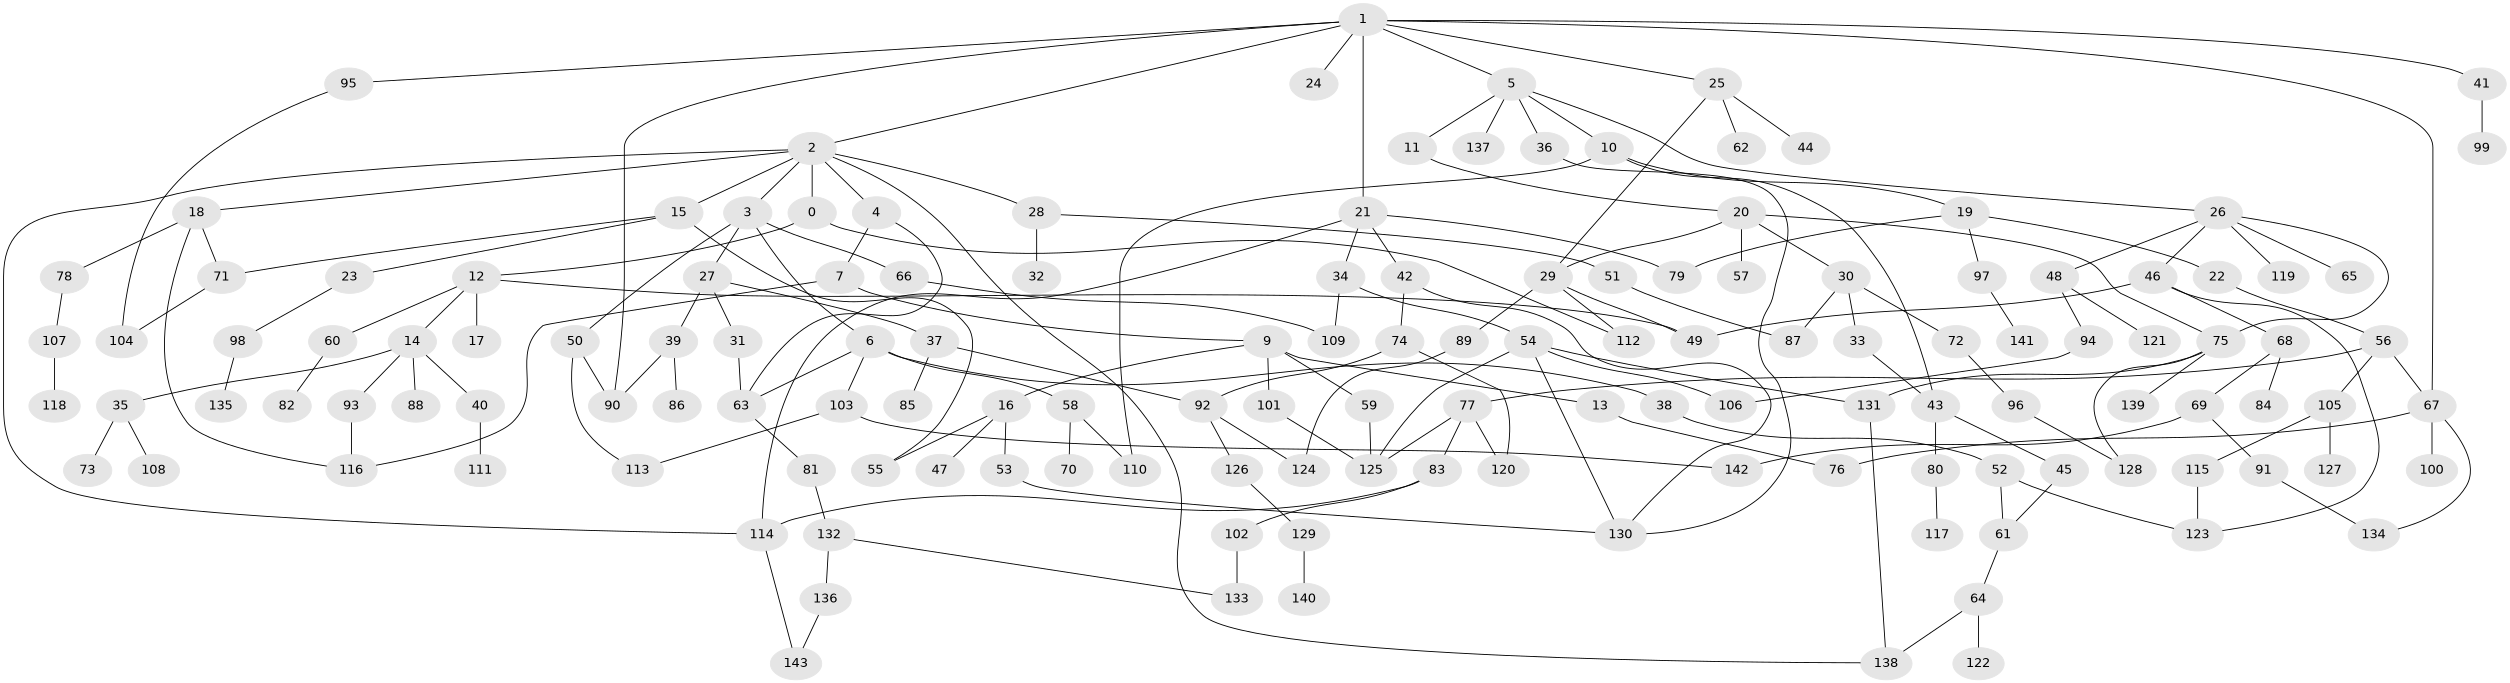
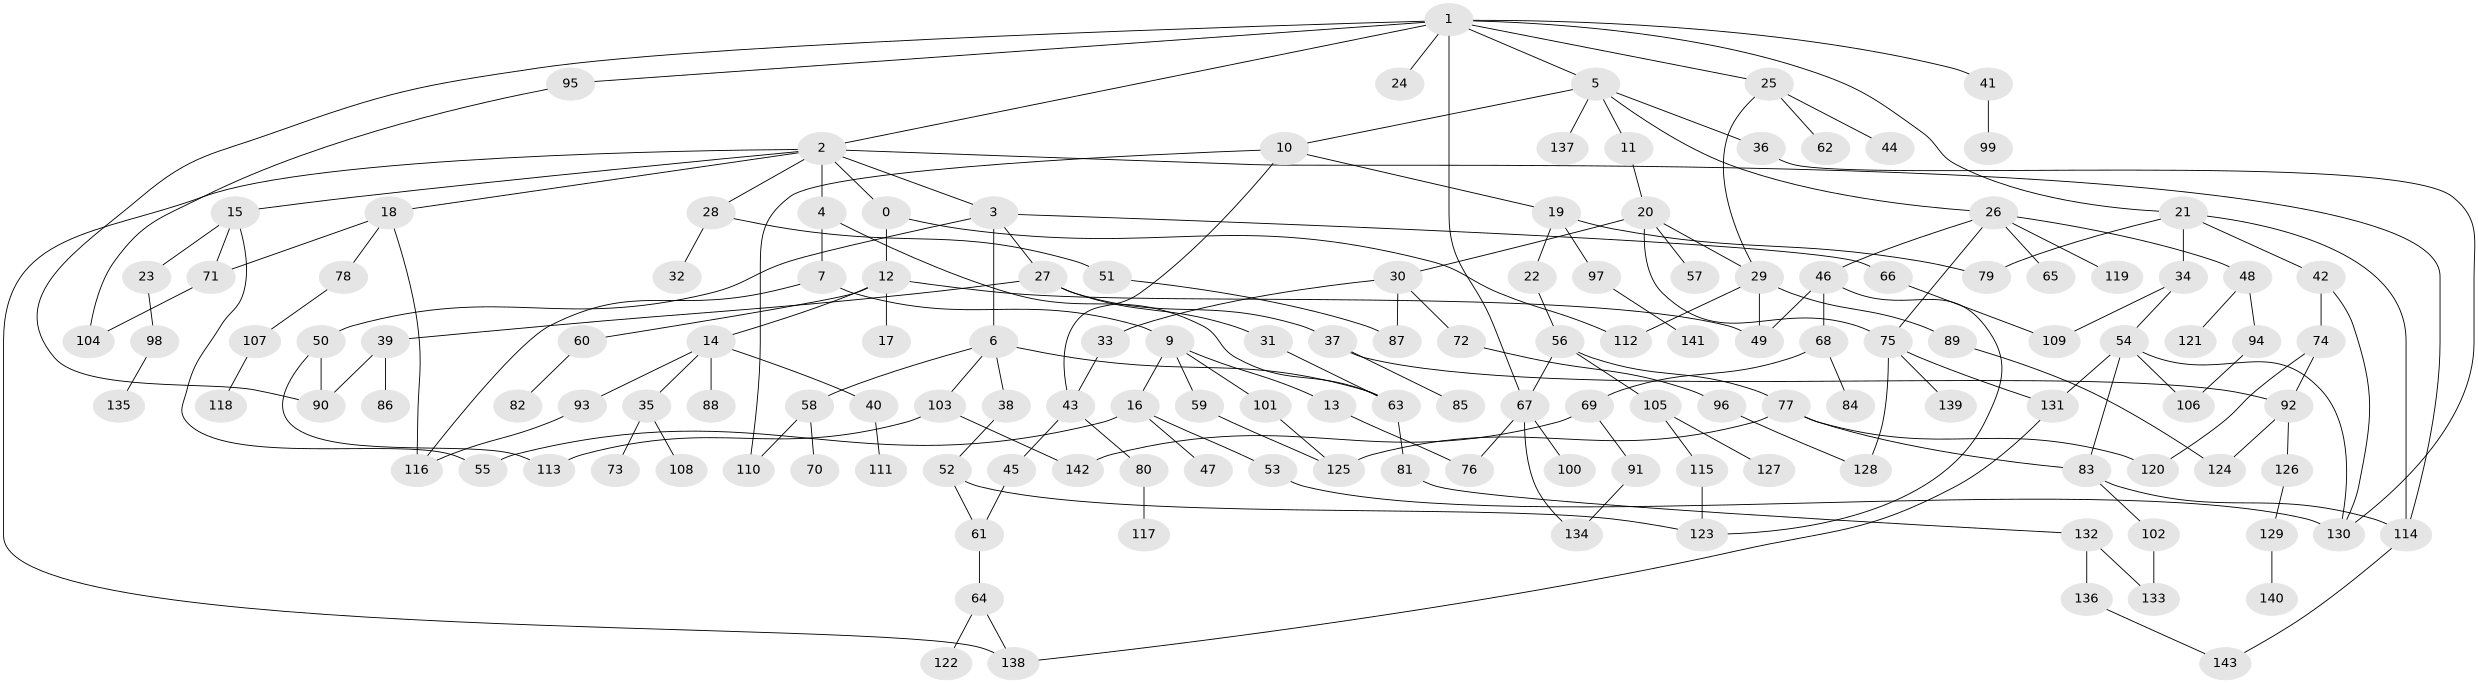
(1435, 391) -> (2106, 406)
